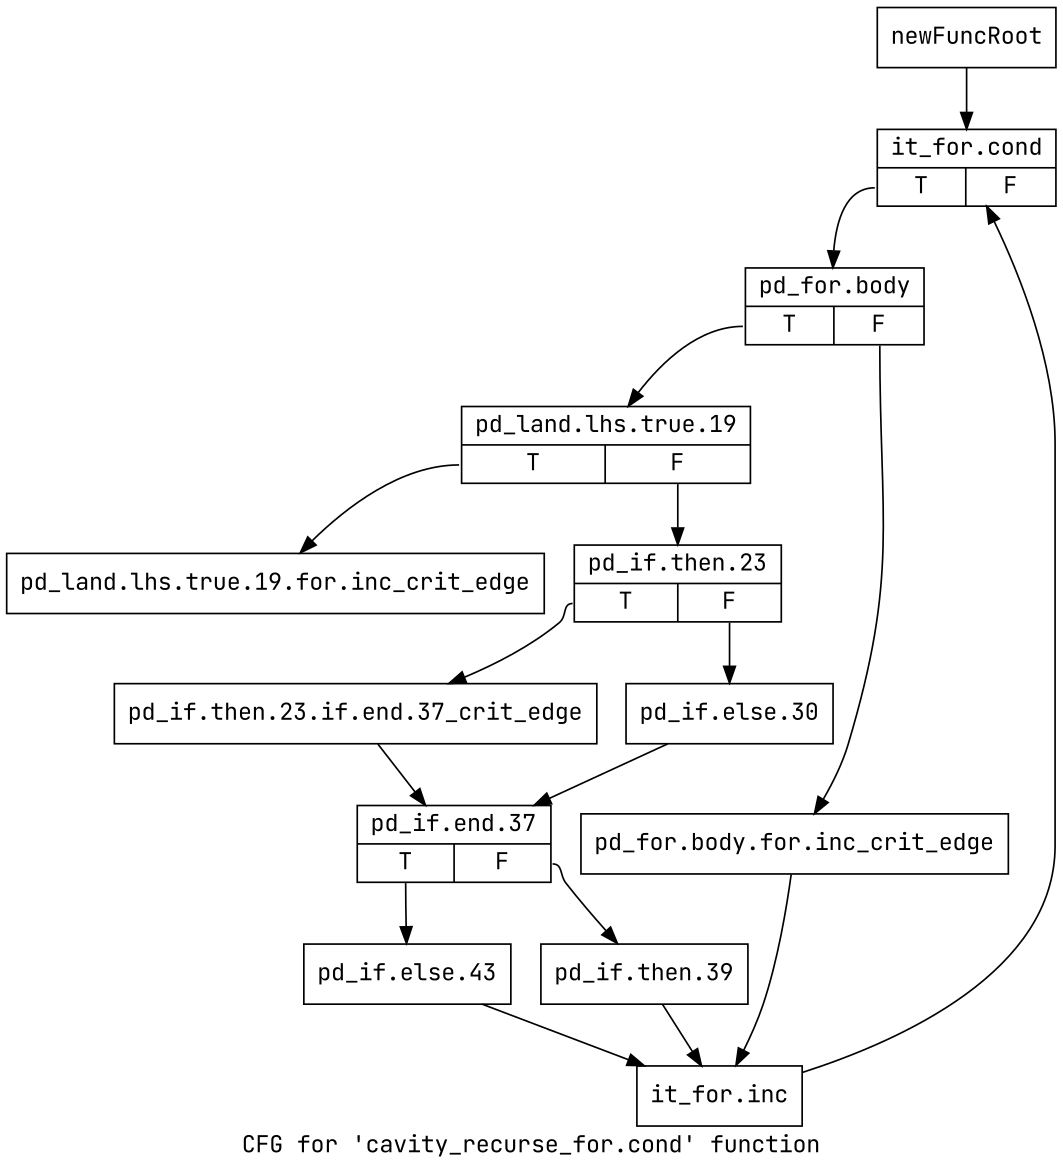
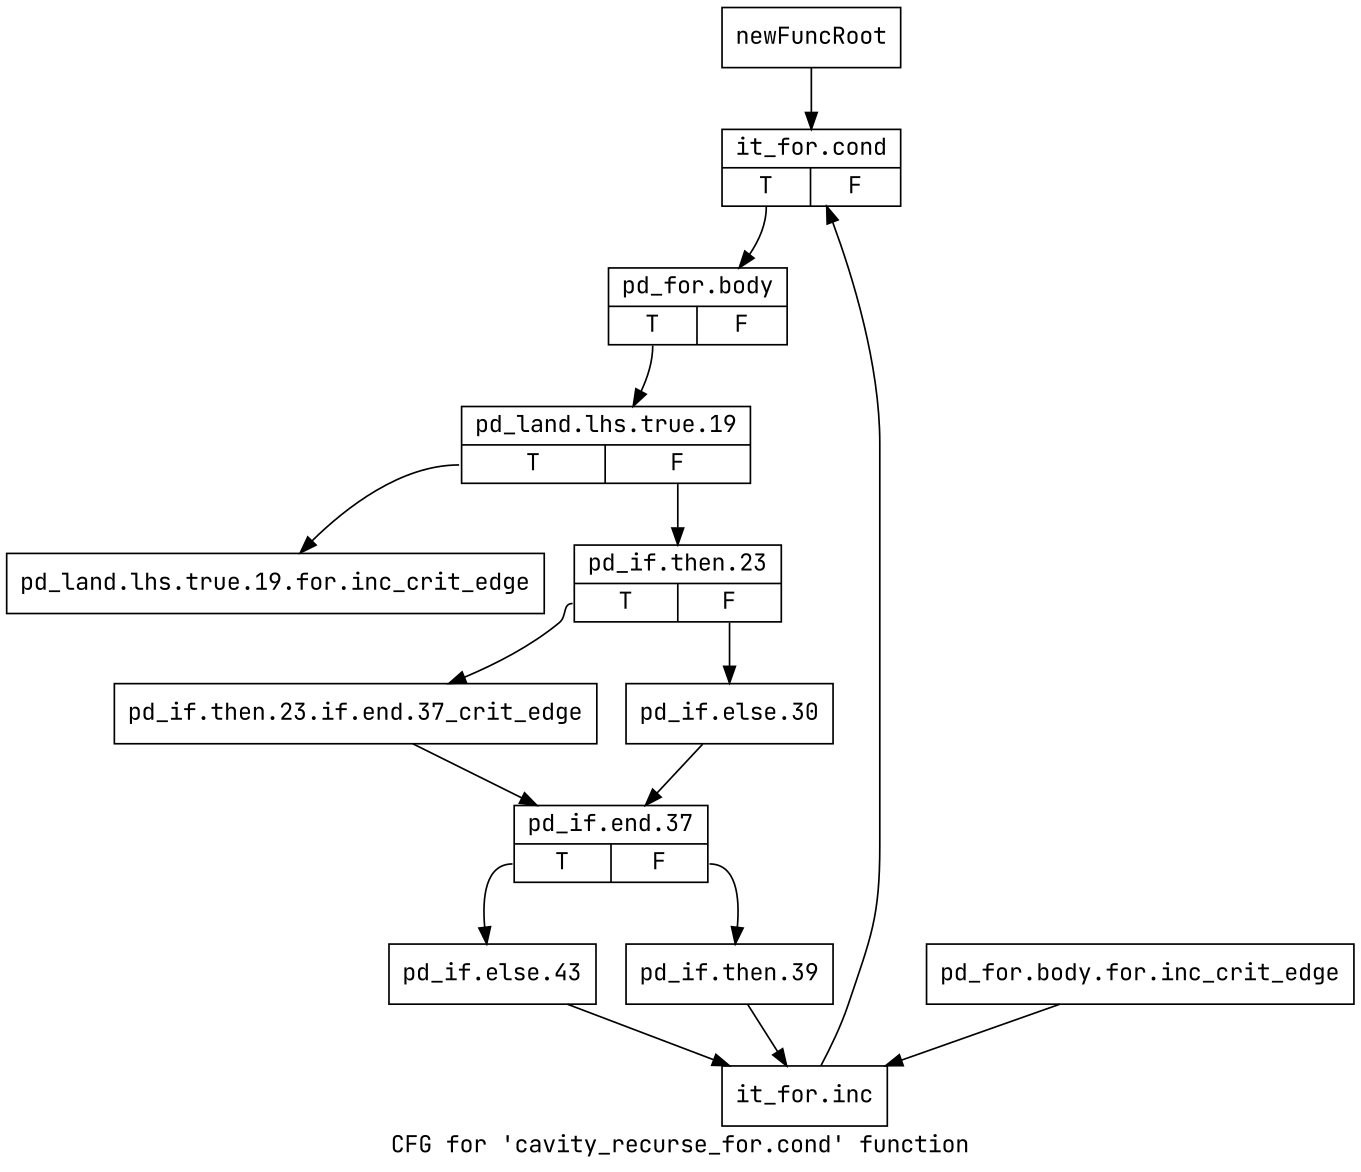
(881, 577) -> none
